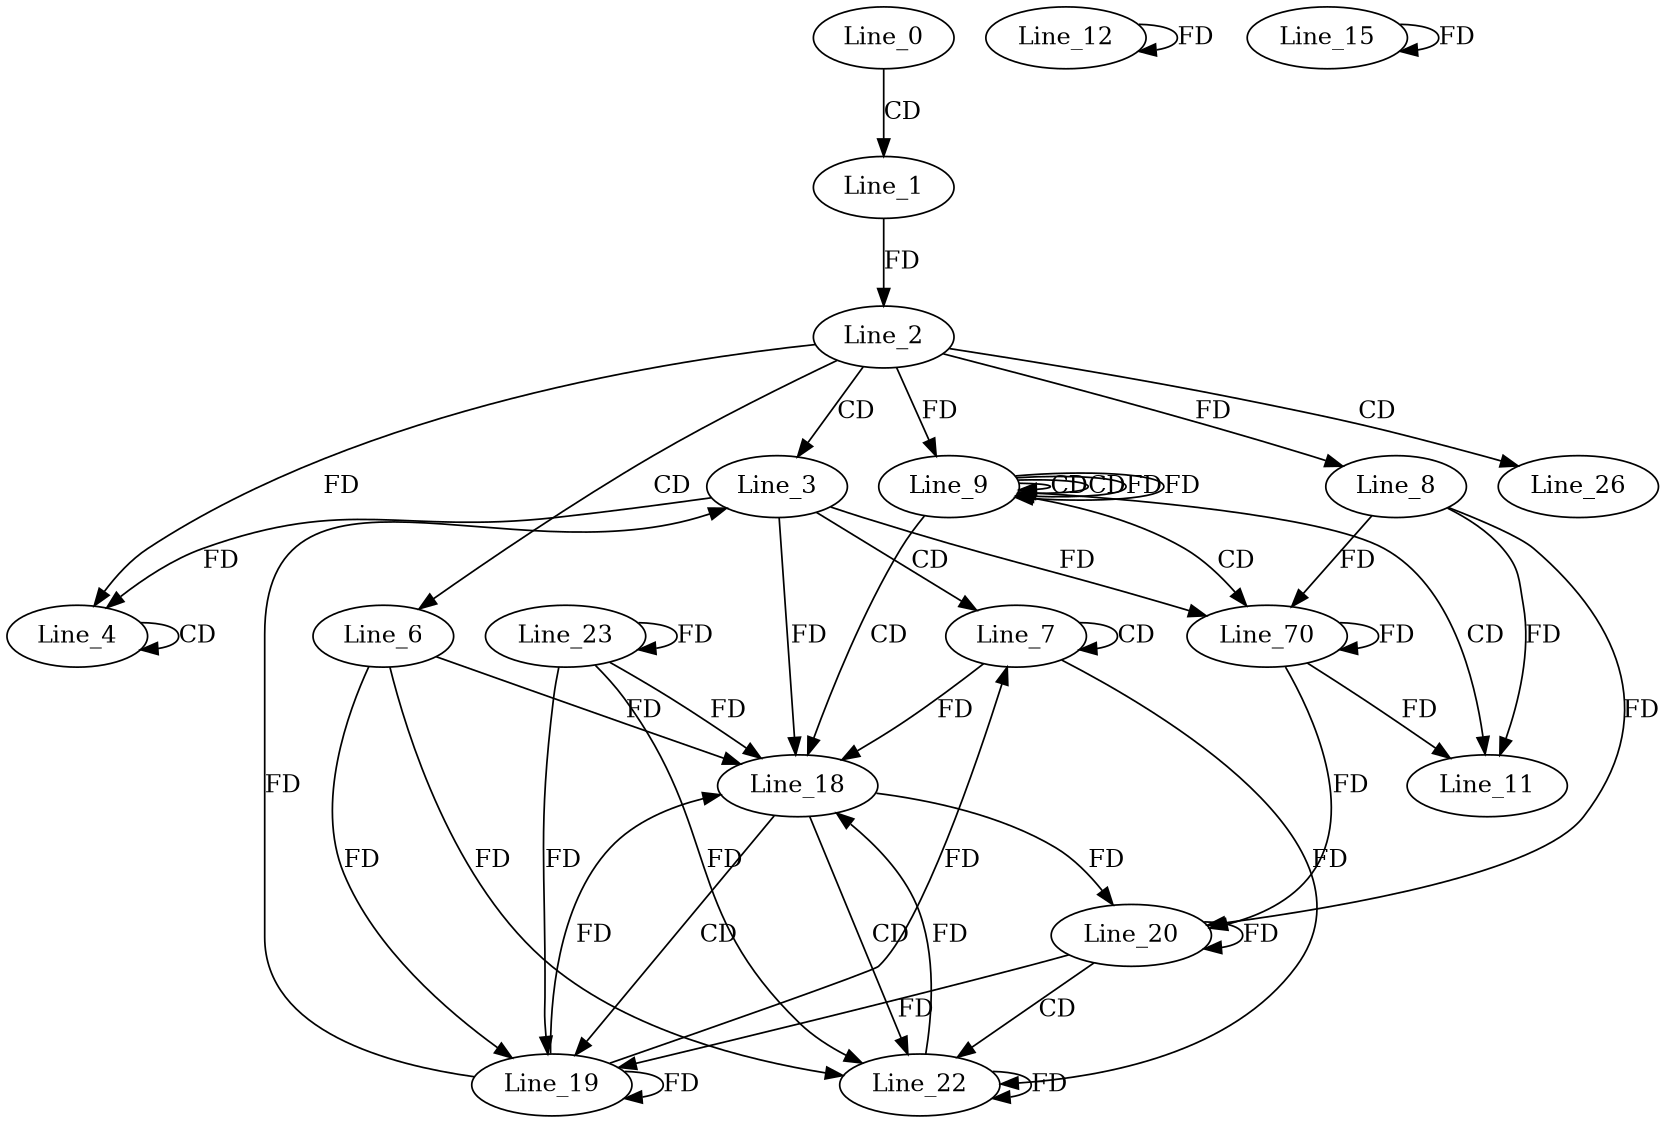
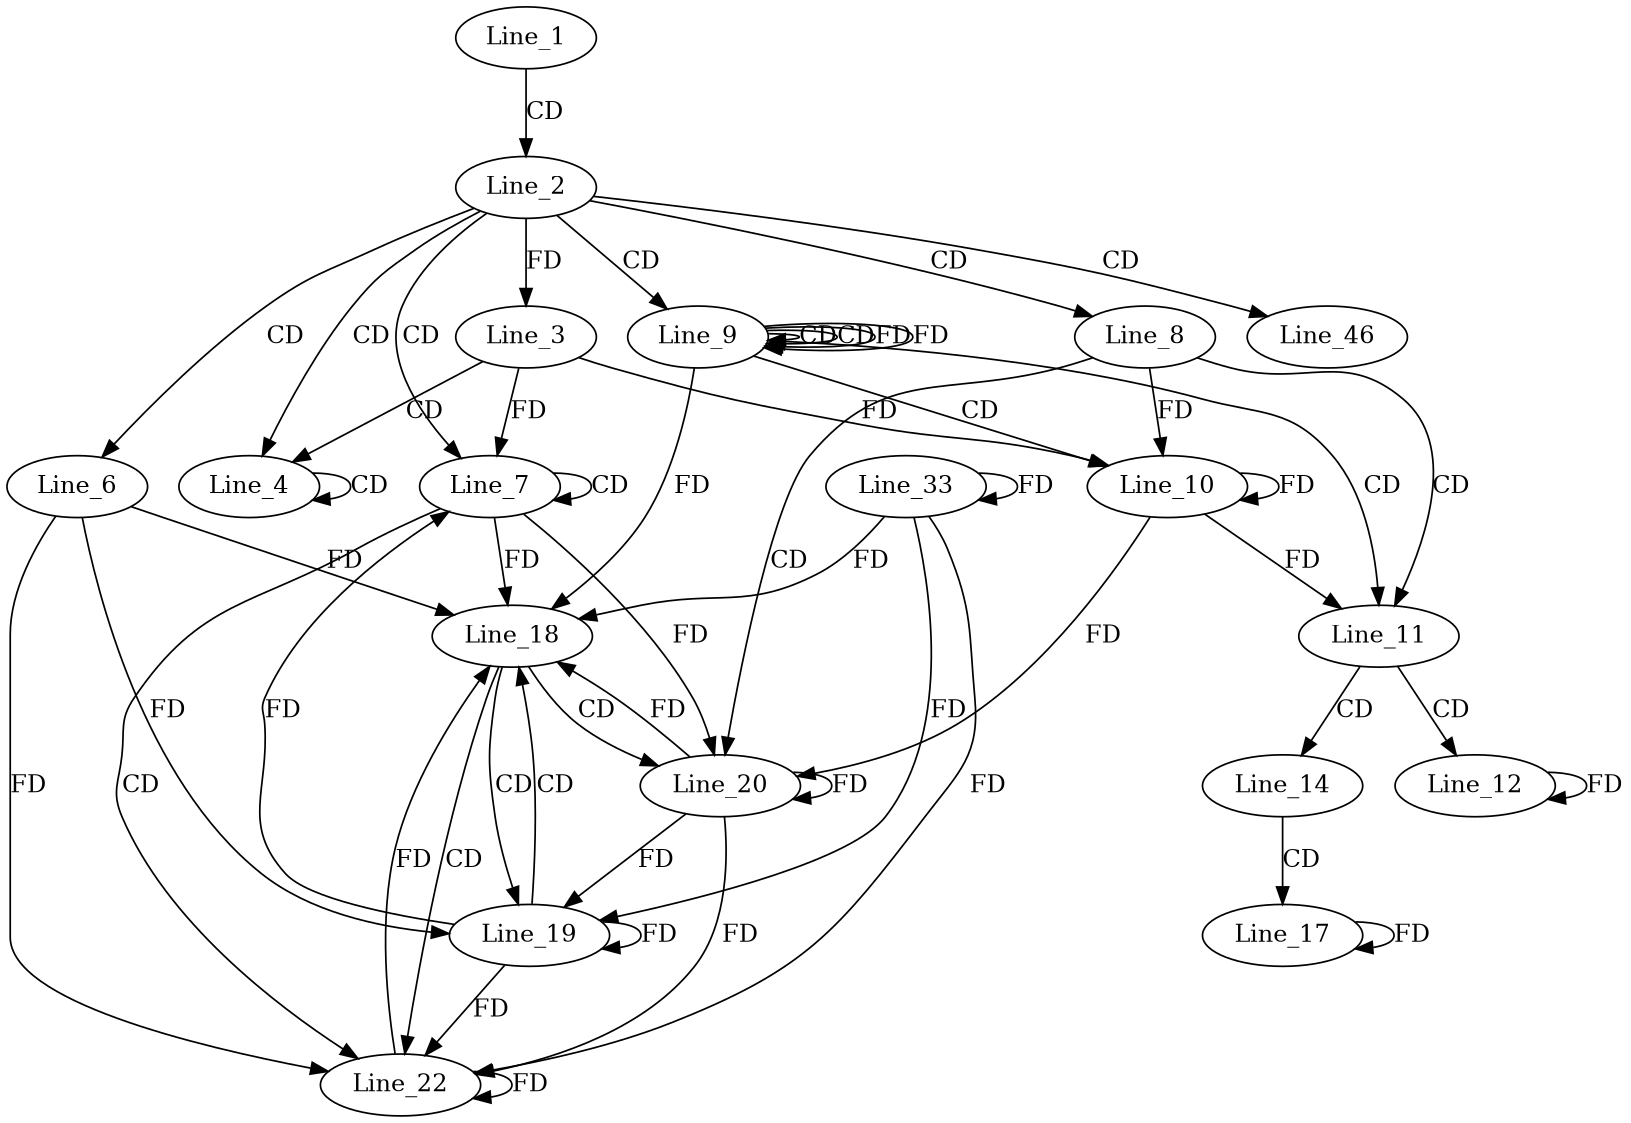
(884, 38) -> none
(1327, 38) -> (1283, 935)
(903, 262) -> (545, 113)
none -> (398, 319)
(856, 412) -> (545, 262)
(940, 412) -> (641, 262)
(1214, 412) -> (949, 262)
(342, 487) -> (371, 337)
(1578, 487) -> (1327, 337)
(222, 561) -> (425, 412)
(930, 561) -> (530, 412)
none -> (636, 621)
(787, 627) -> (633, 711)
(566, 636) -> (906, 487)
(889, 636) -> (693, 487)
(1267, 636) -> (1167, 487)
(1544, 636) -> (1451, 487)
(265, 665) -> (471, 1004)
none -> (1422, 704)
(1642, 711) -> (789, 561)
none -> (1283, 786)
(1107, 861) -> (597, 711)
(1331, 861) -> (141, 786)
(595, 935) -> (555, 786)
(1057, 1010) -> (741, 935)
